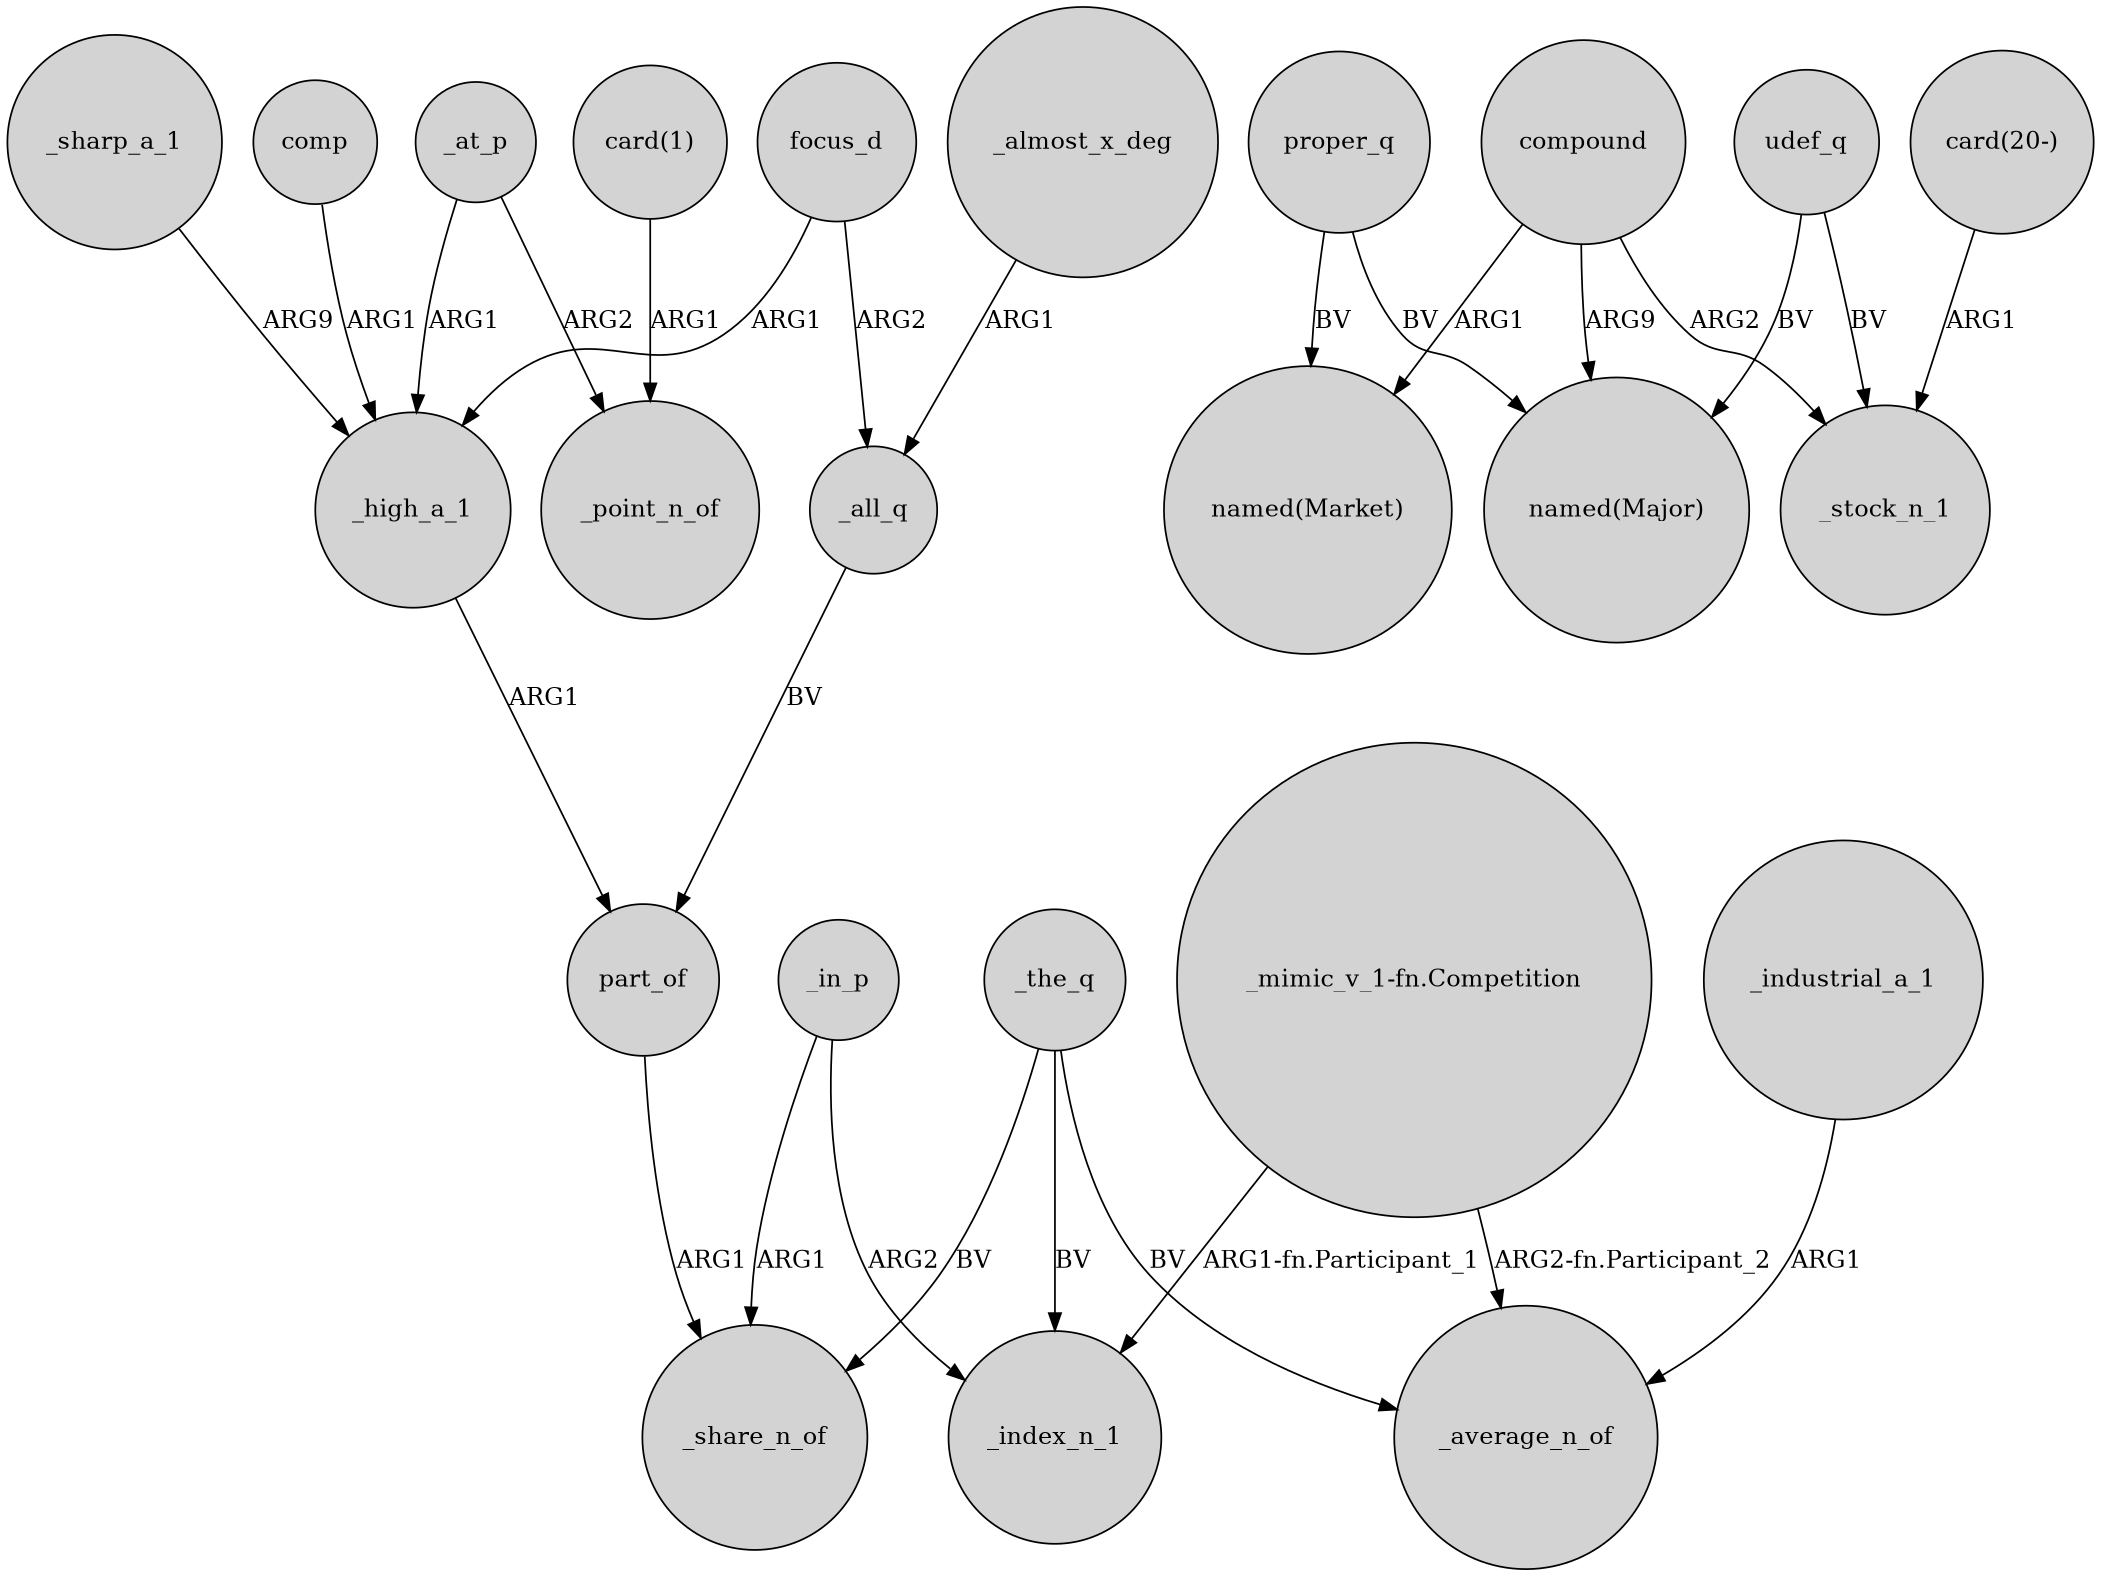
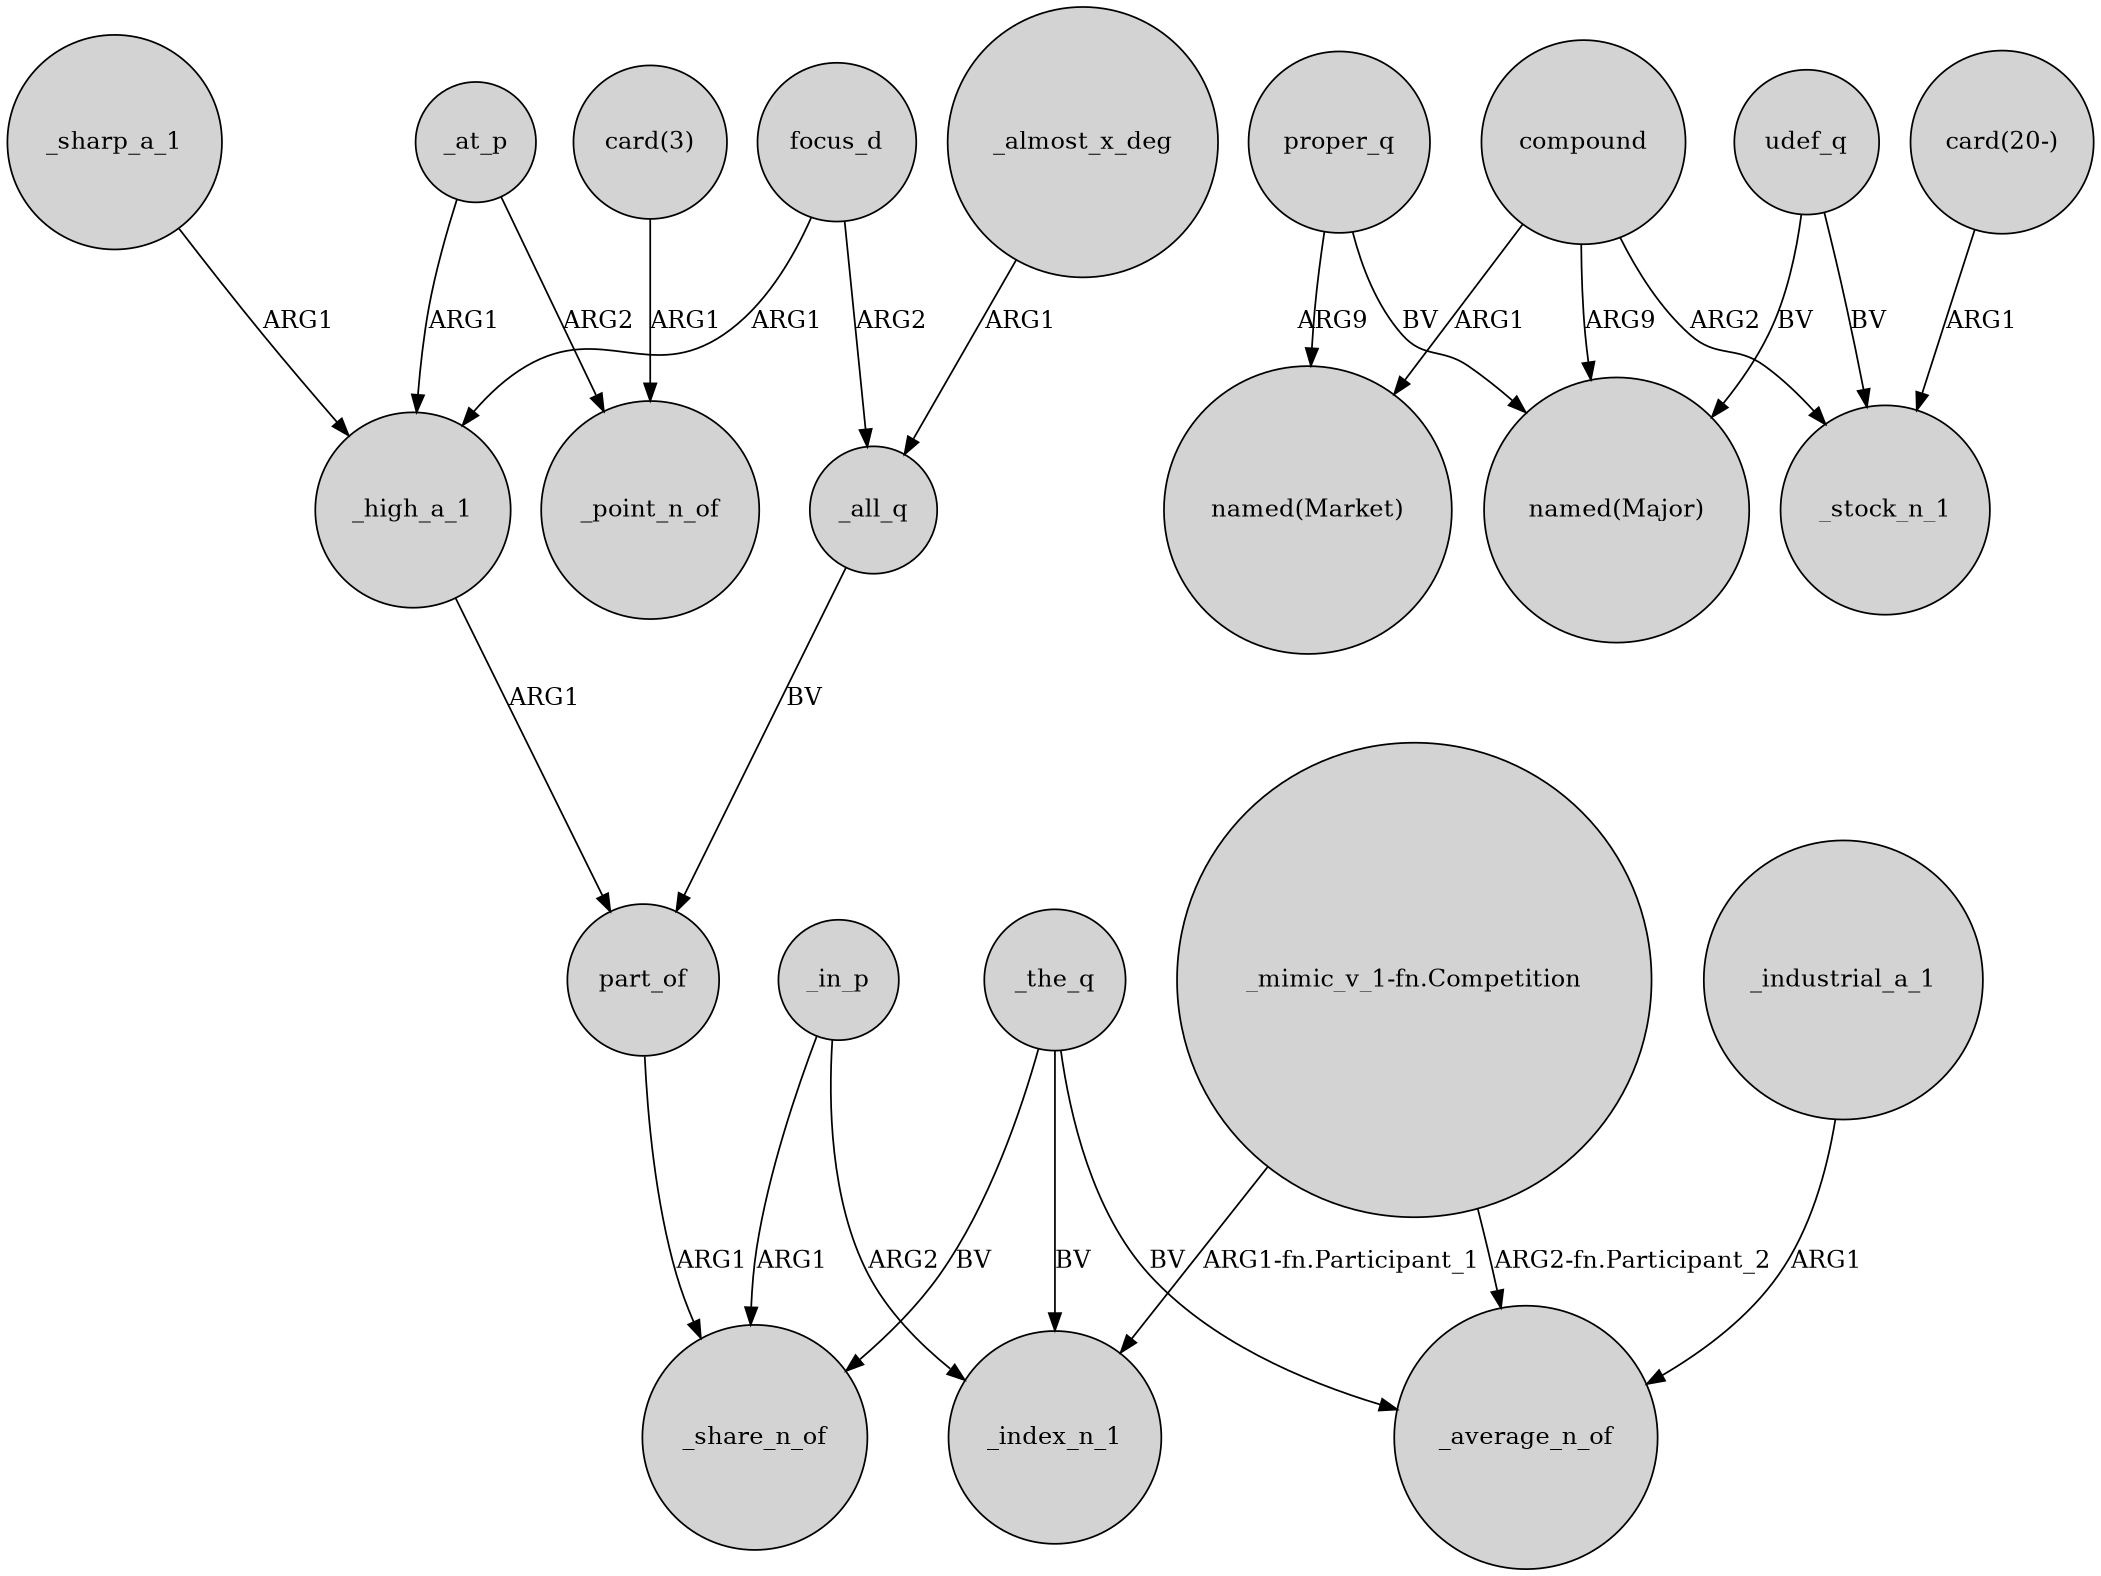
(315, 142) -> none
(650, 142) -> (650, 142)
(299, 322) -> (299, 322)
(1333, 322) -> (1333, 322)
